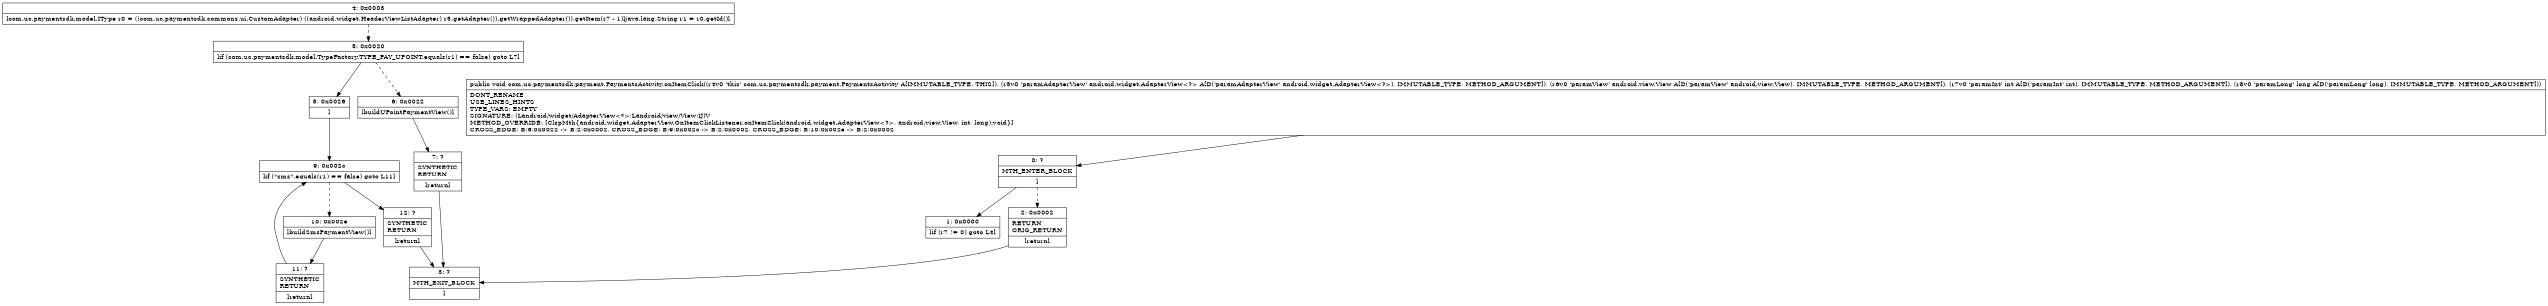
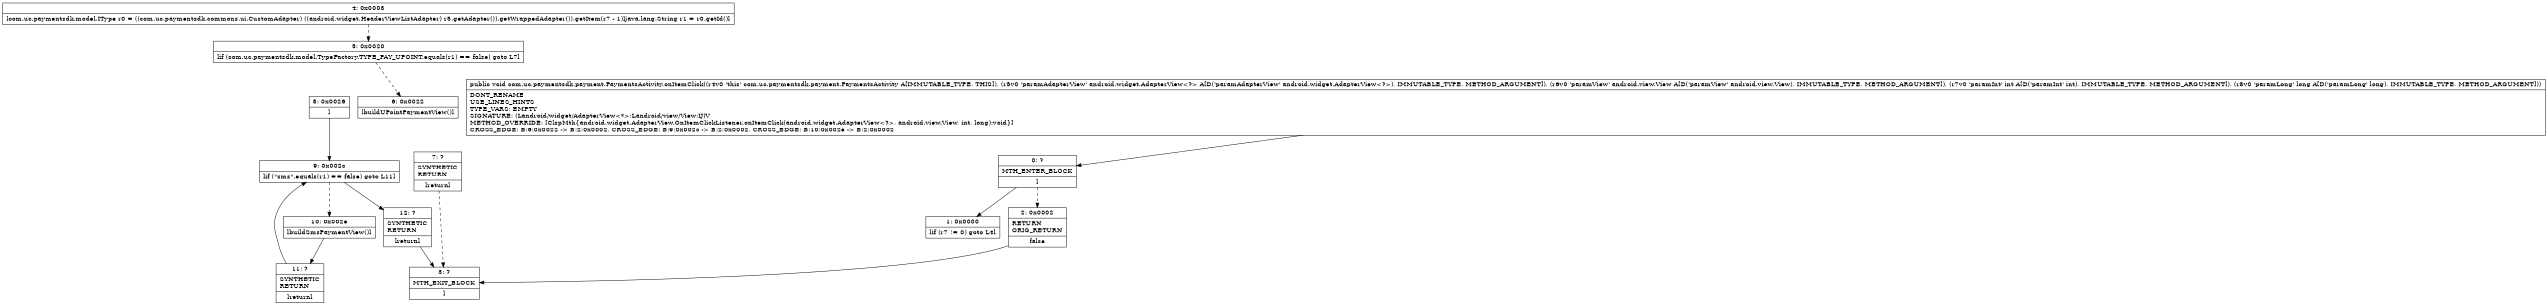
(350, 78) -> none
(420, 133) -> none
(441, 227) -> (441, 227)
(1037, 241) -> (1037, 241)
